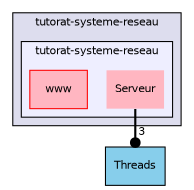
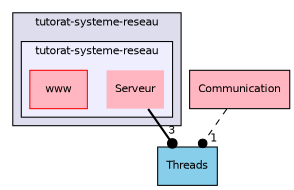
none -> (240, 89)
